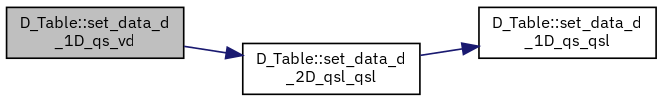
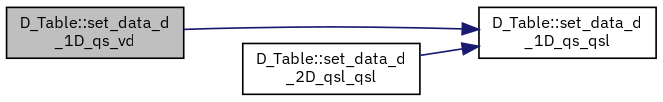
(205, 50) -> (323, 27)
